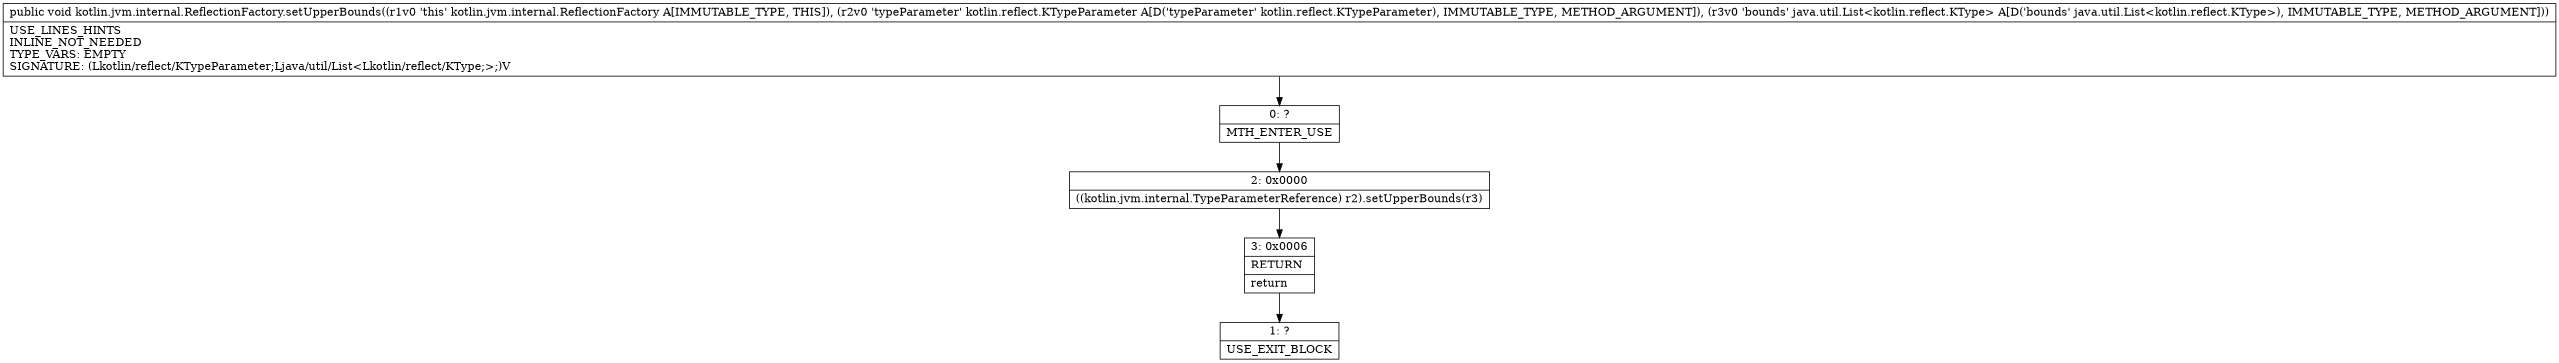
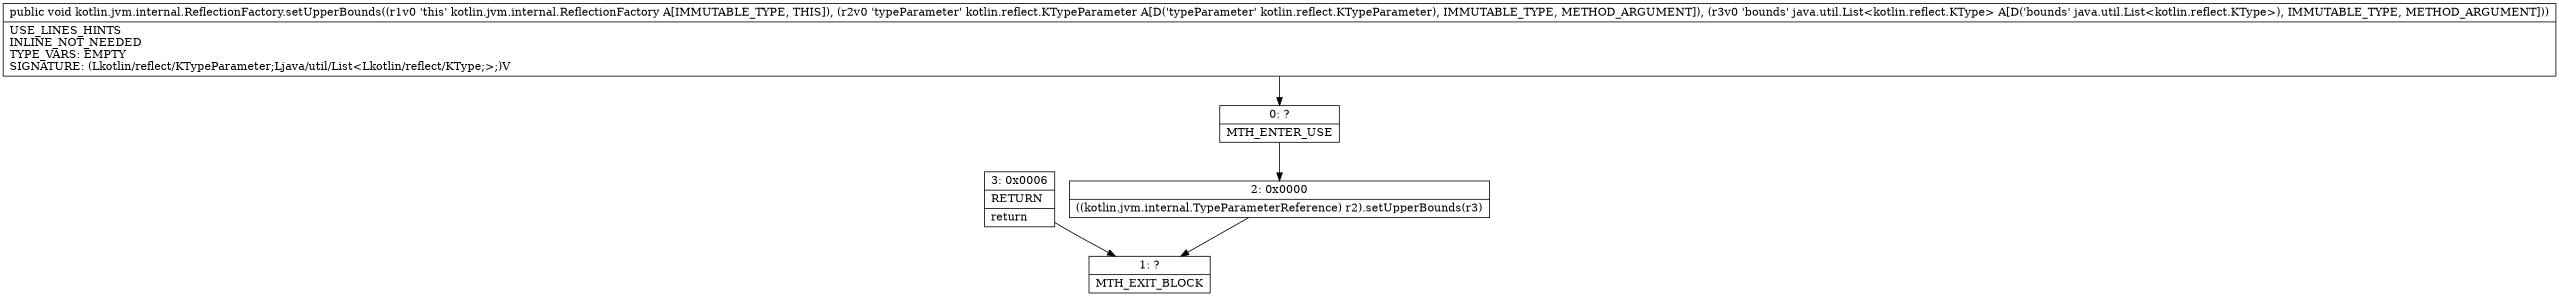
(1280, 219) -> (1218, 235)
(1280, 350) -> (1150, 283)
